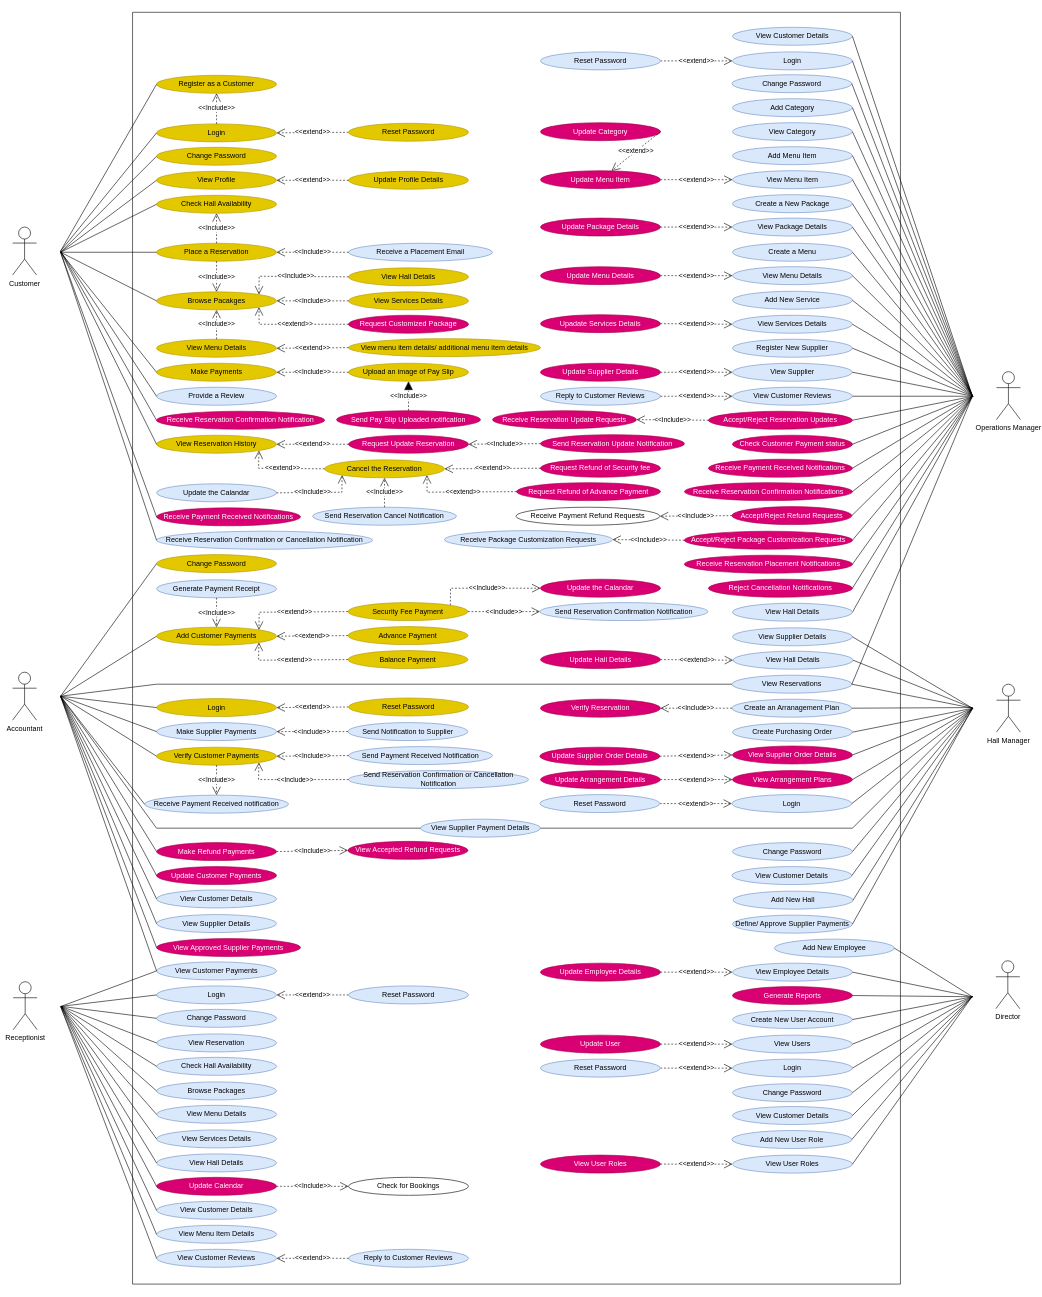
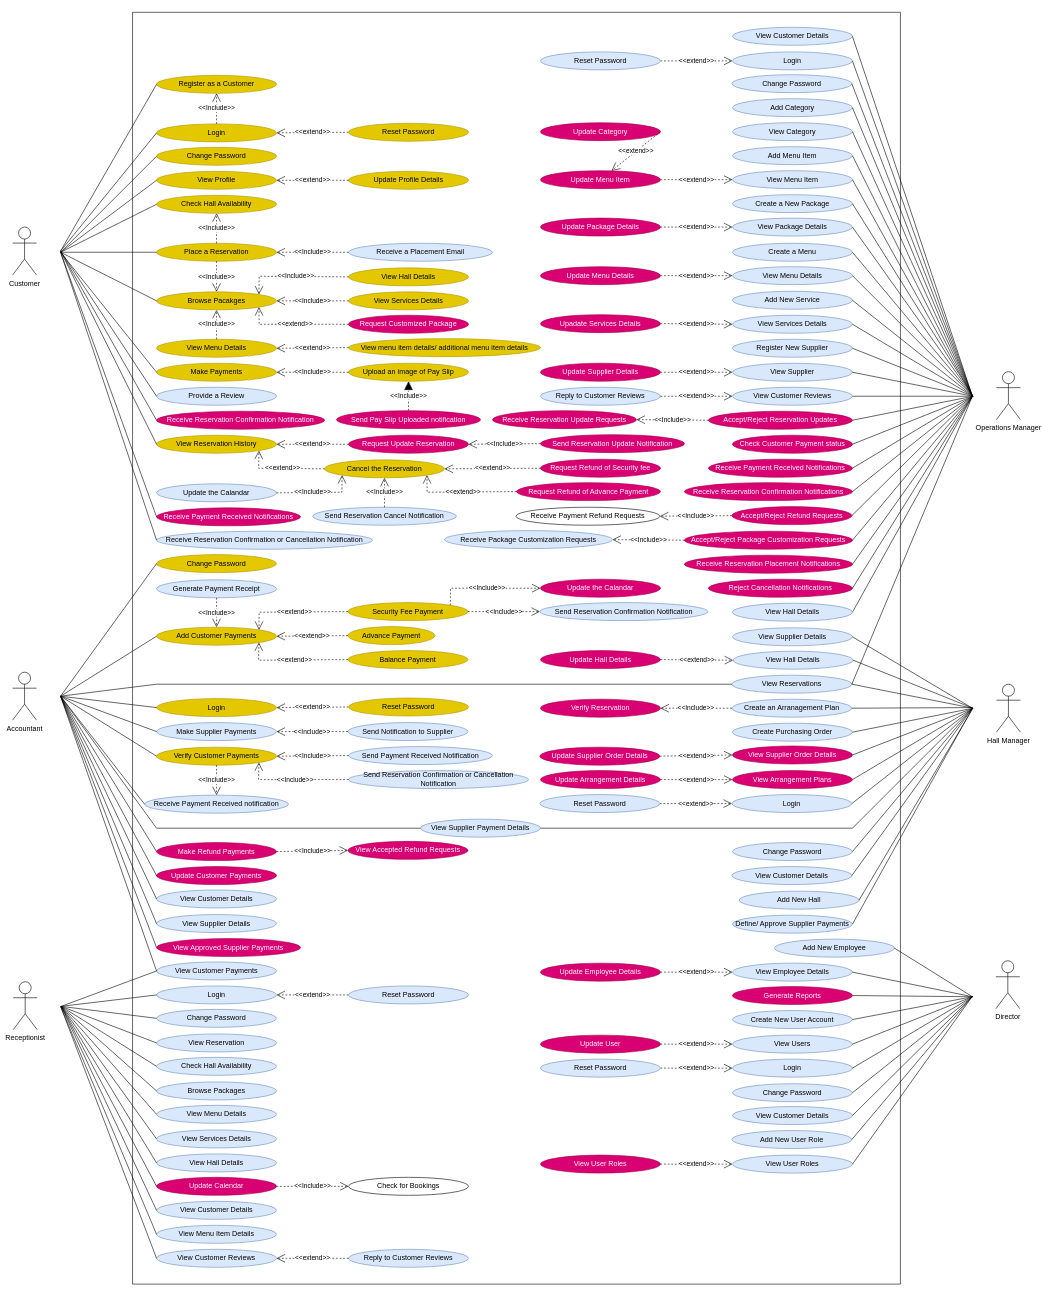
(408, 636) -> (391, 636)
(793, 900) -> (799, 900)
